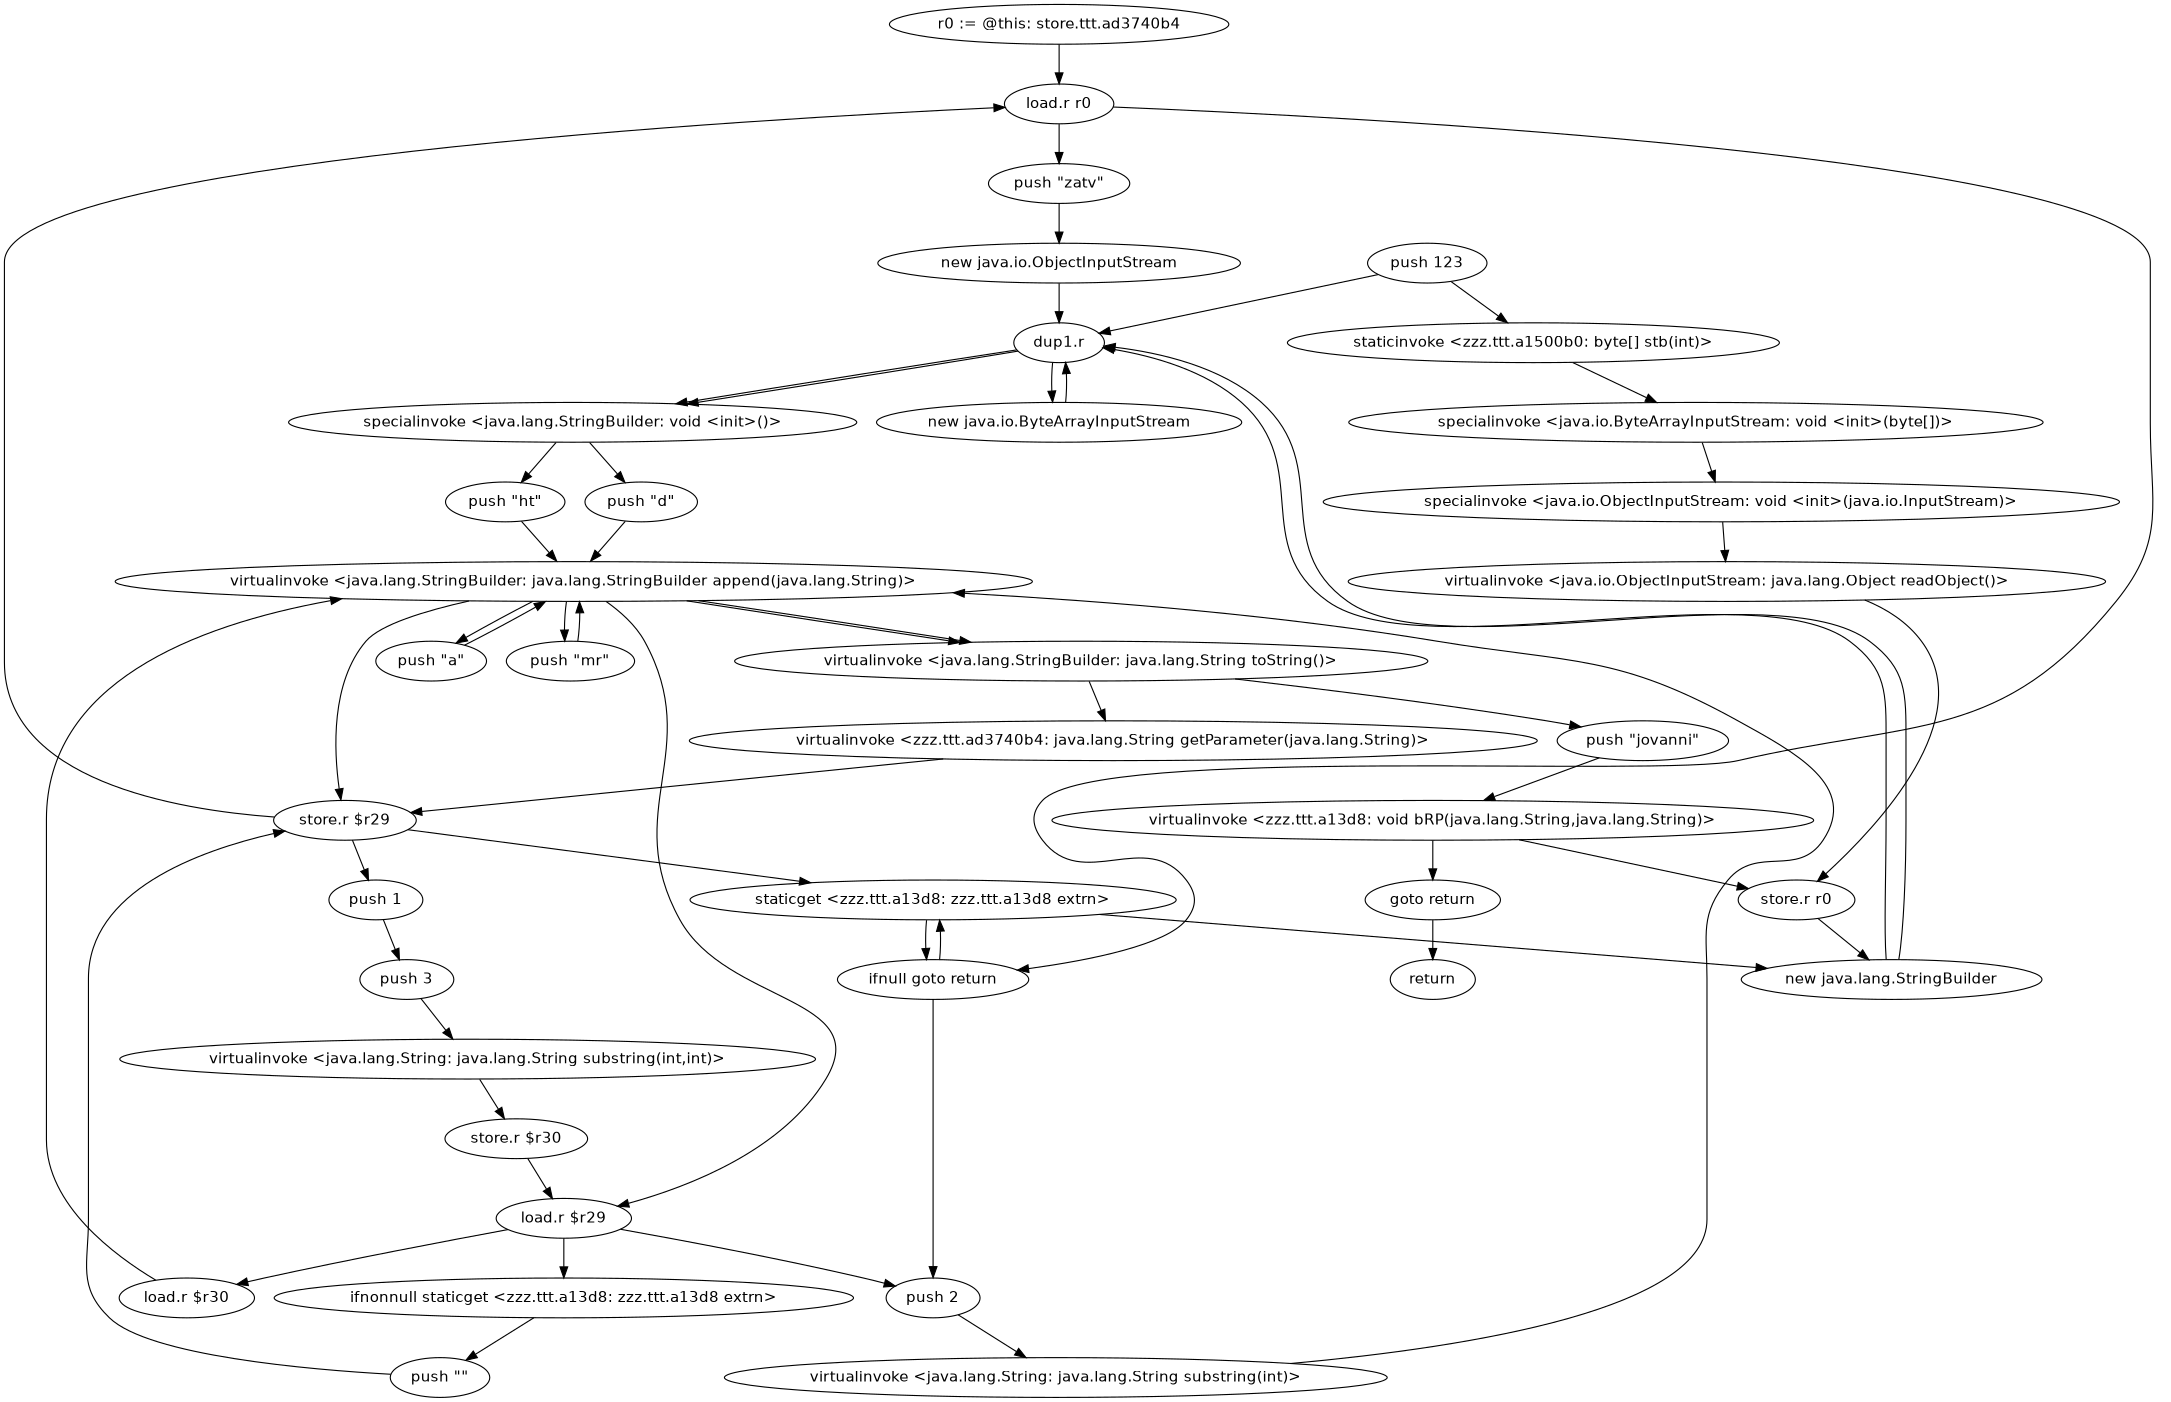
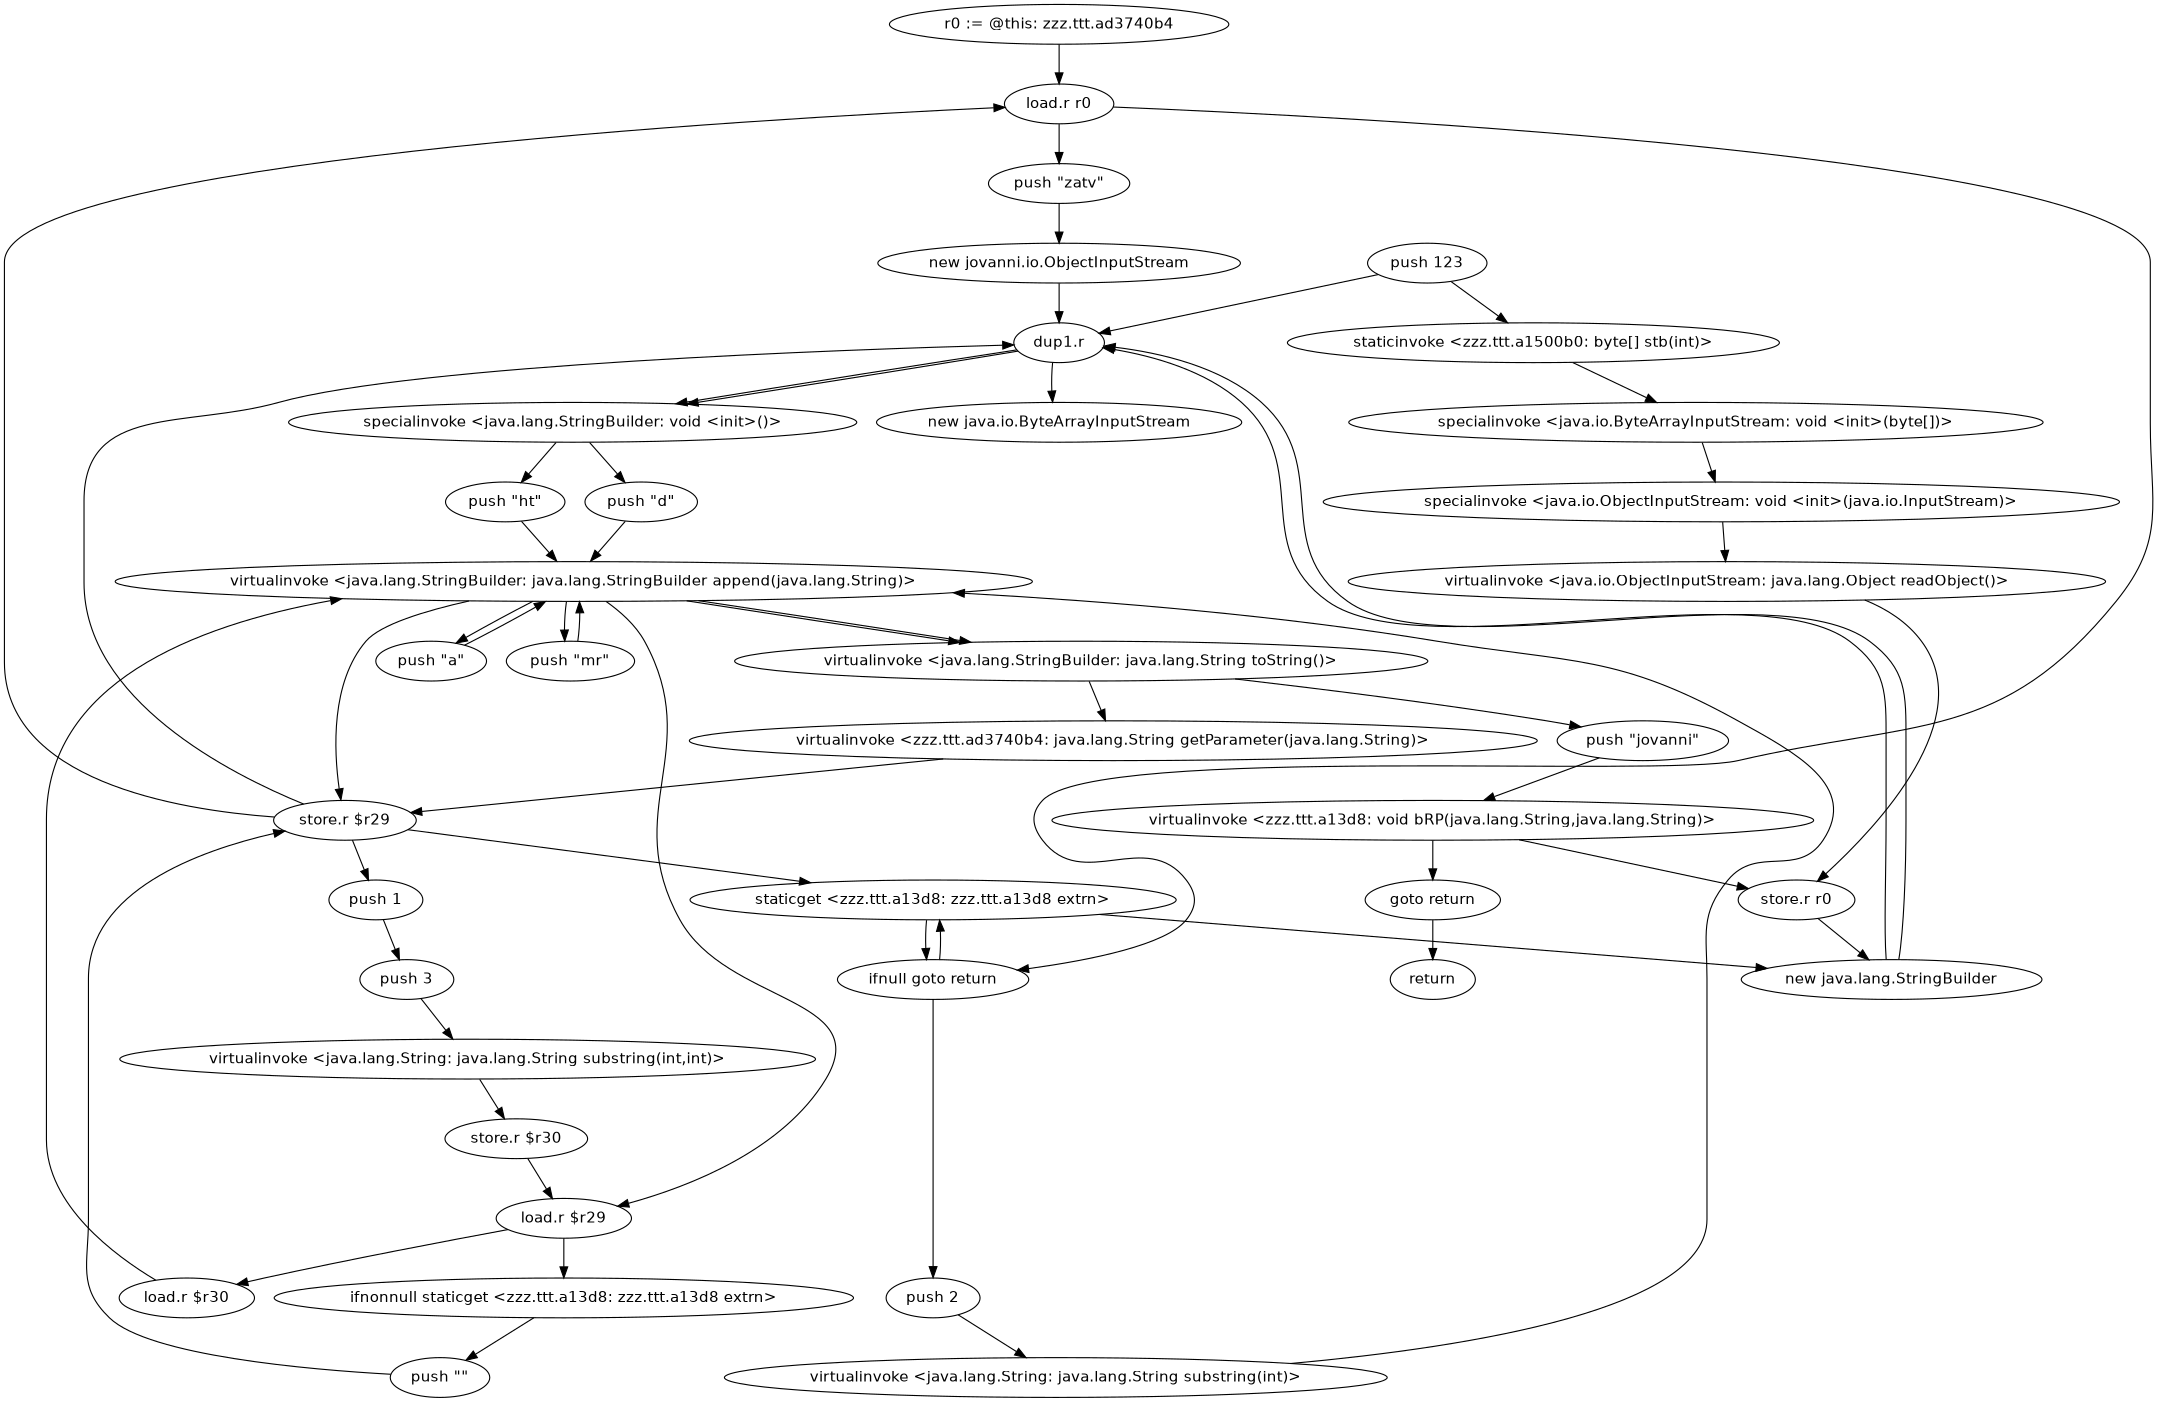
(1059, 24) -> (1059, 24)
(1059, 263) -> (1059, 263)
(1067, 388) -> (315, 395)
(753, 1254) -> none
